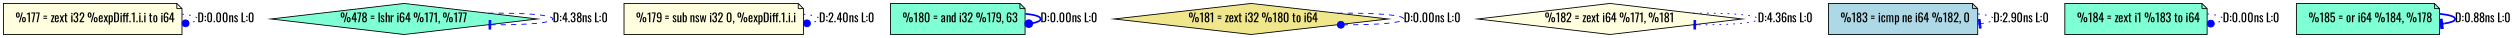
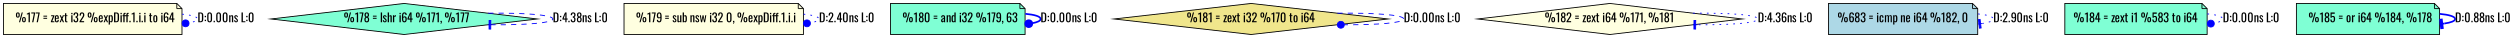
(404, 19) -> (404, 19)
(1251, 19) -> (1251, 19)
(1903, 19) -> (1903, 19)
(2136, 19) -> (2136, 19)
